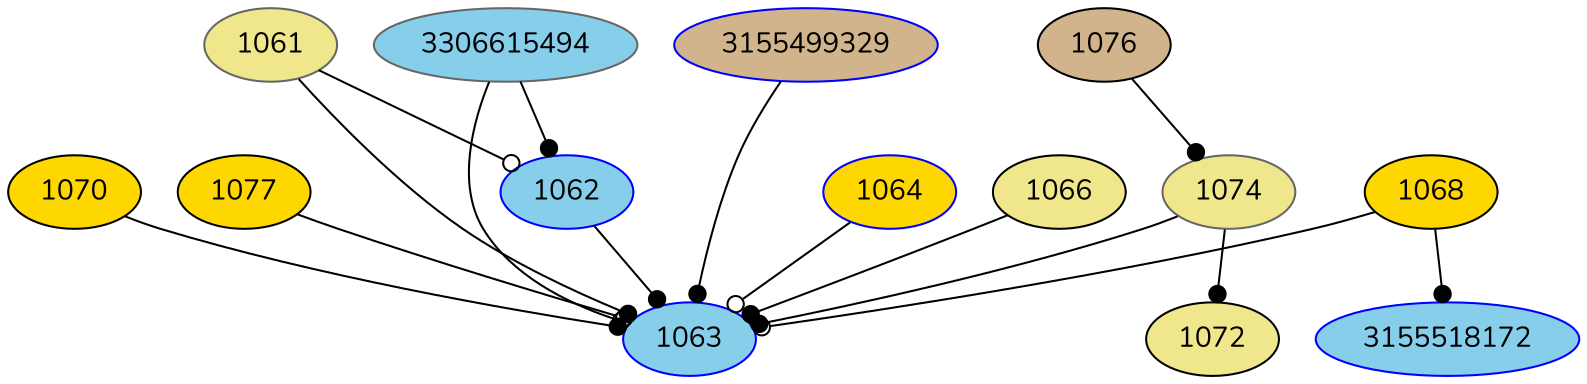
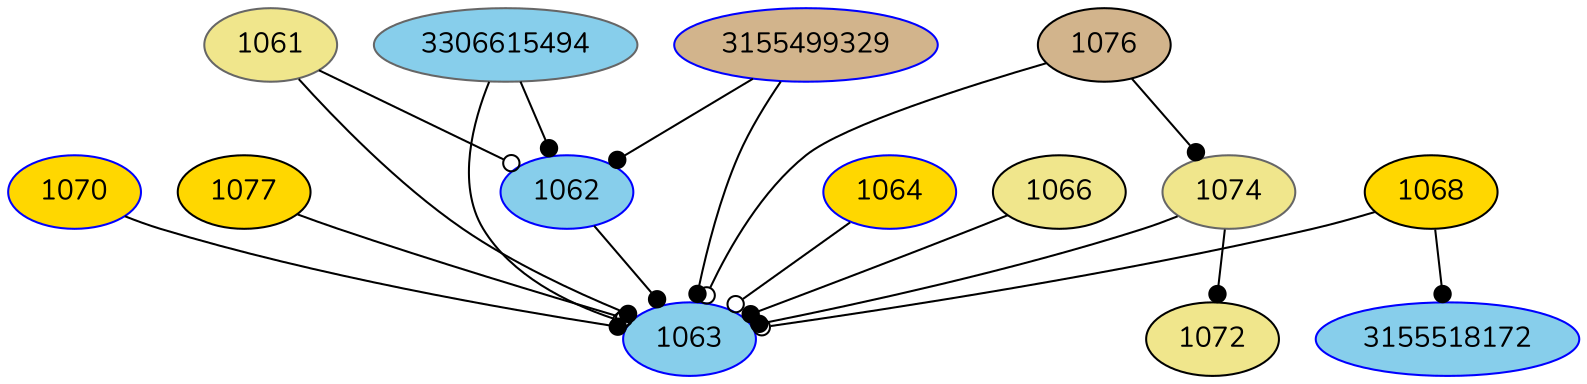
none -> (689, 117)
none -> (847, 132)
(75, 192) -> (75, 192)
